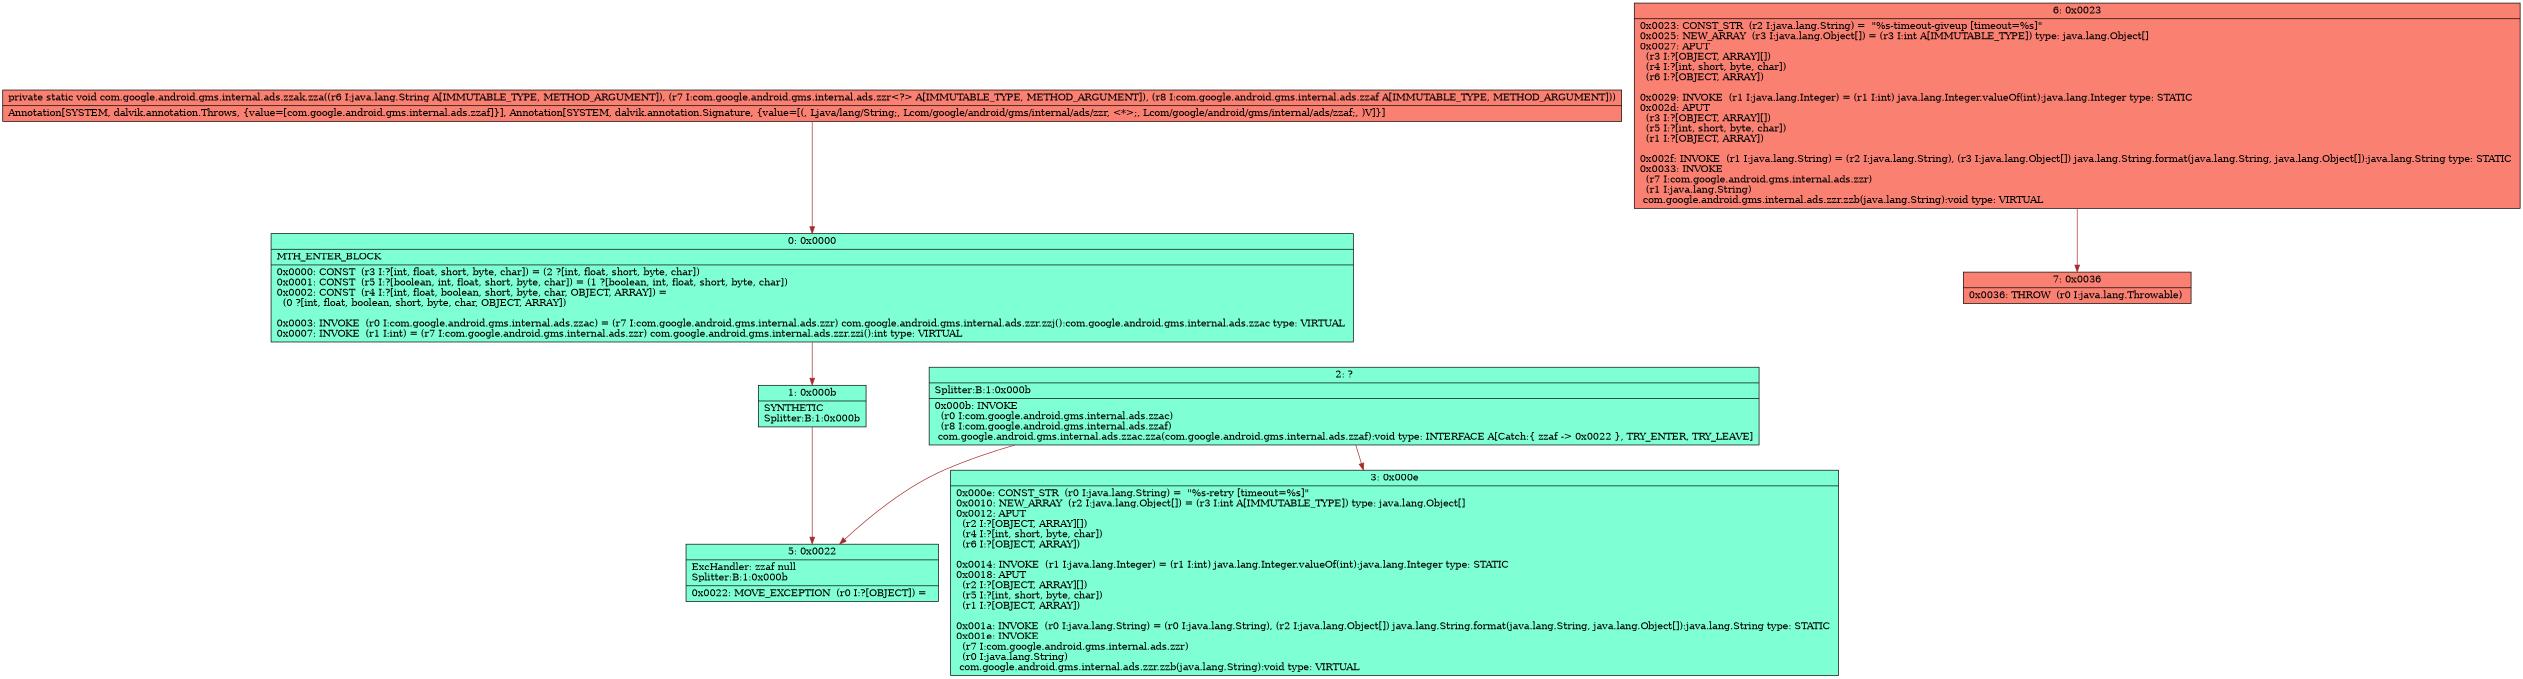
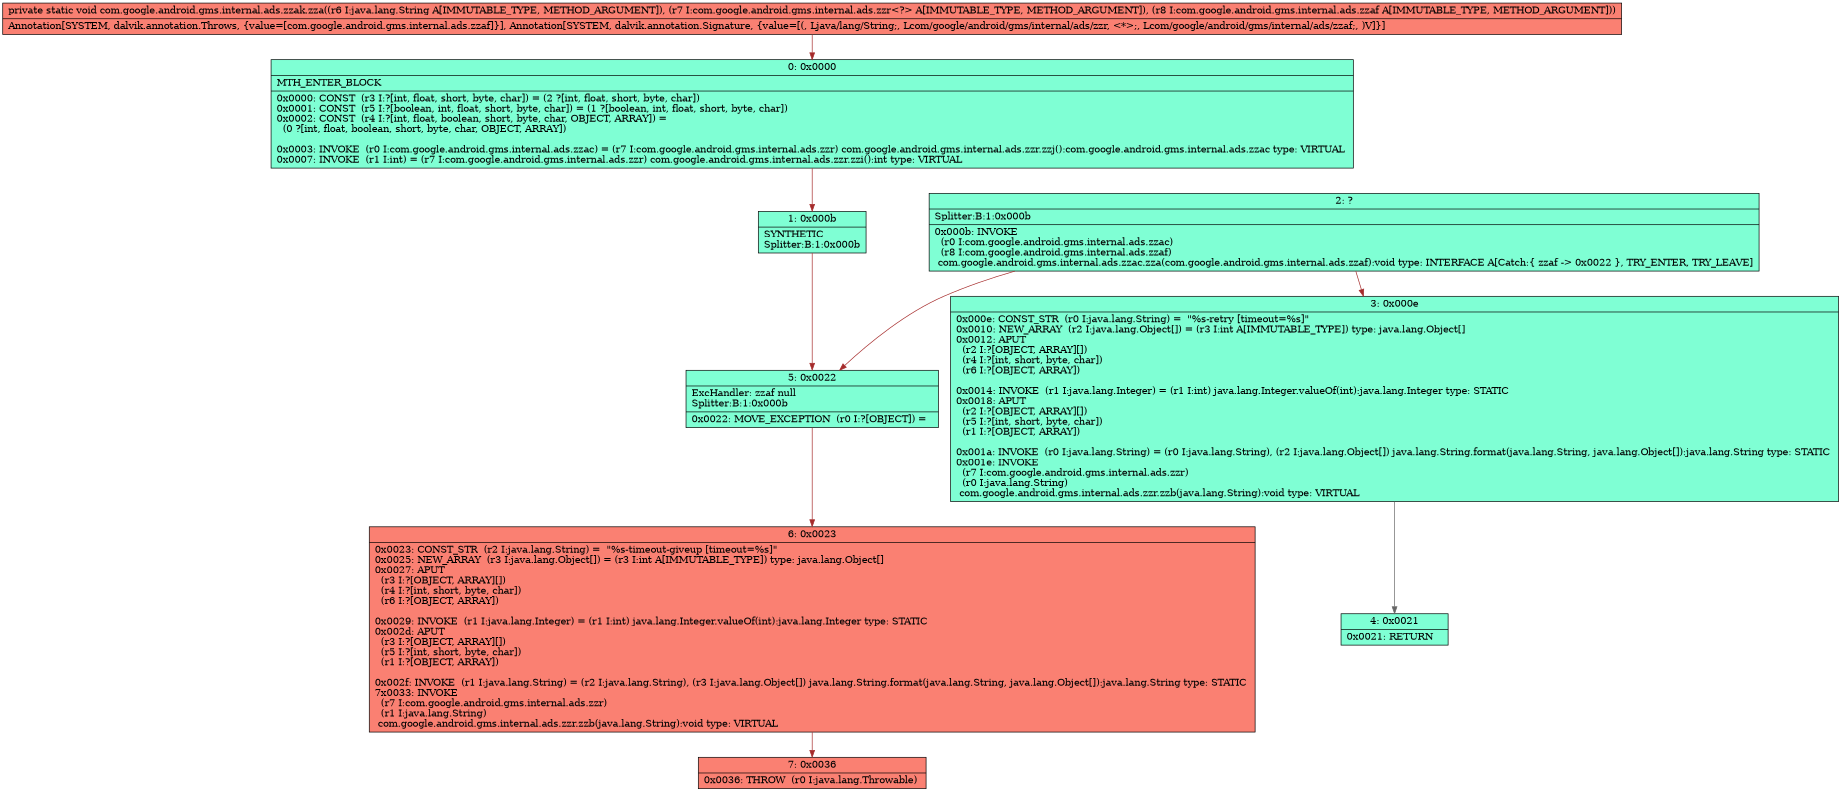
(1684, 169) -> (419, 693)
none -> (812, 474)
none -> (1395, 629)
